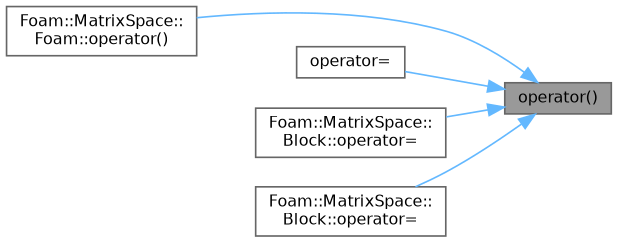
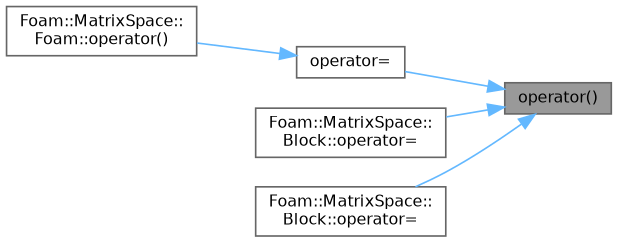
(366, 17) -> (239, 48)
